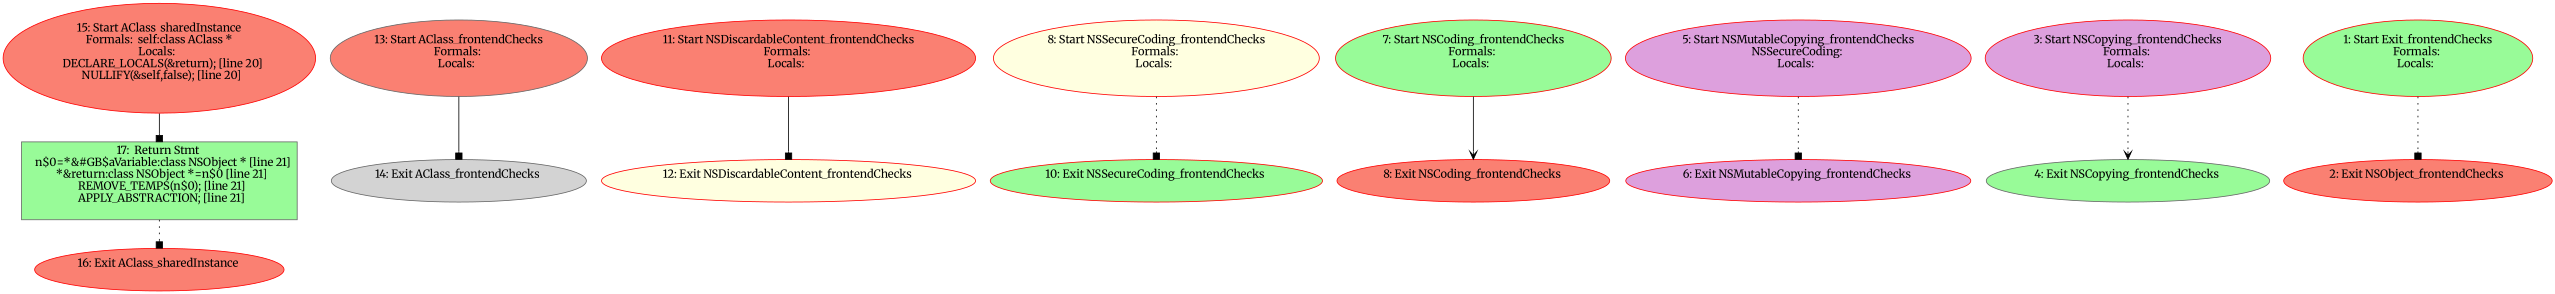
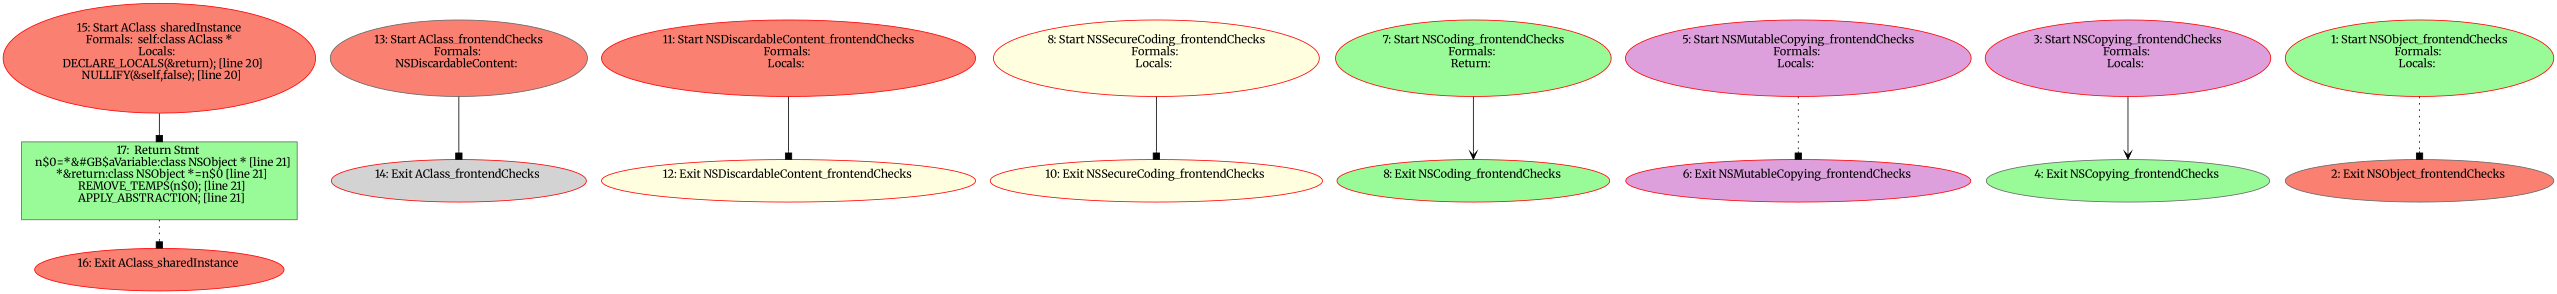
(459, 58) -> (459, 58)
(1473, 58) -> (1473, 58)
(1798, 58) -> (1798, 58)
(2418, 58) -> (2420, 58)
(1156, 124) -> (1156, 124)
(2128, 124) -> (2128, 124)
(459, 181) -> (459, 181)
(1156, 181) -> (1156, 181)
(1473, 181) -> (1473, 181)
(2418, 181) -> (2420, 181)
